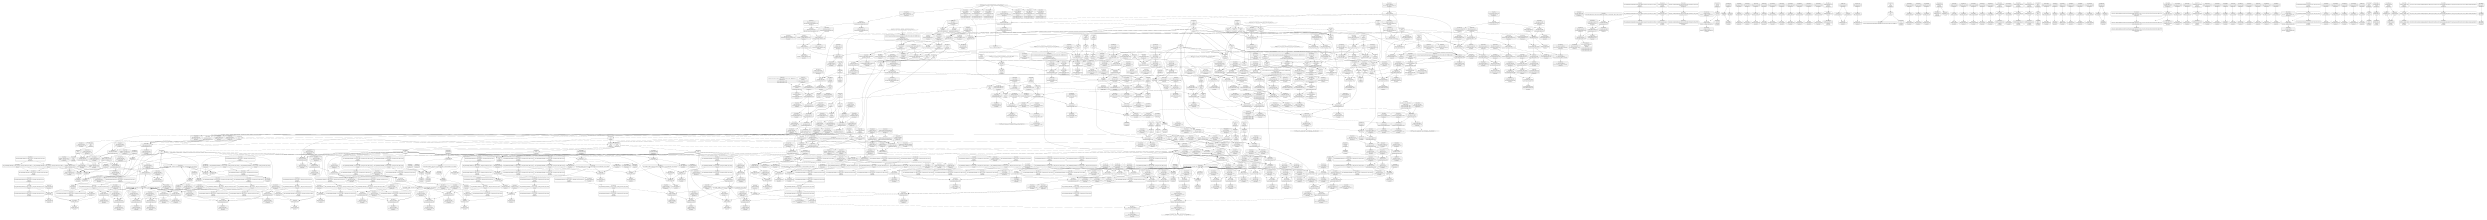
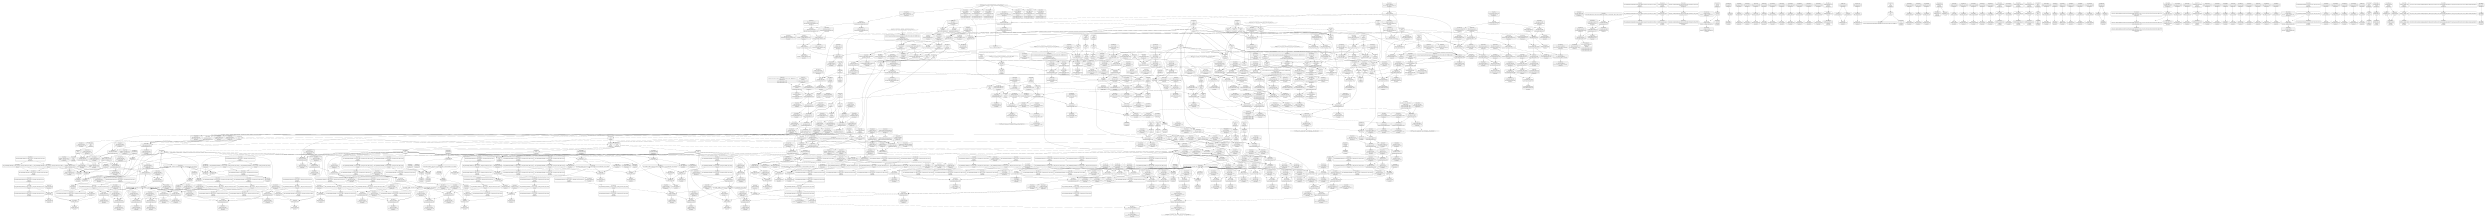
(1724, 14) -> none
